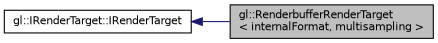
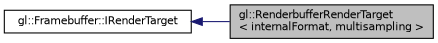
(98, 22) -> (98, 22)
